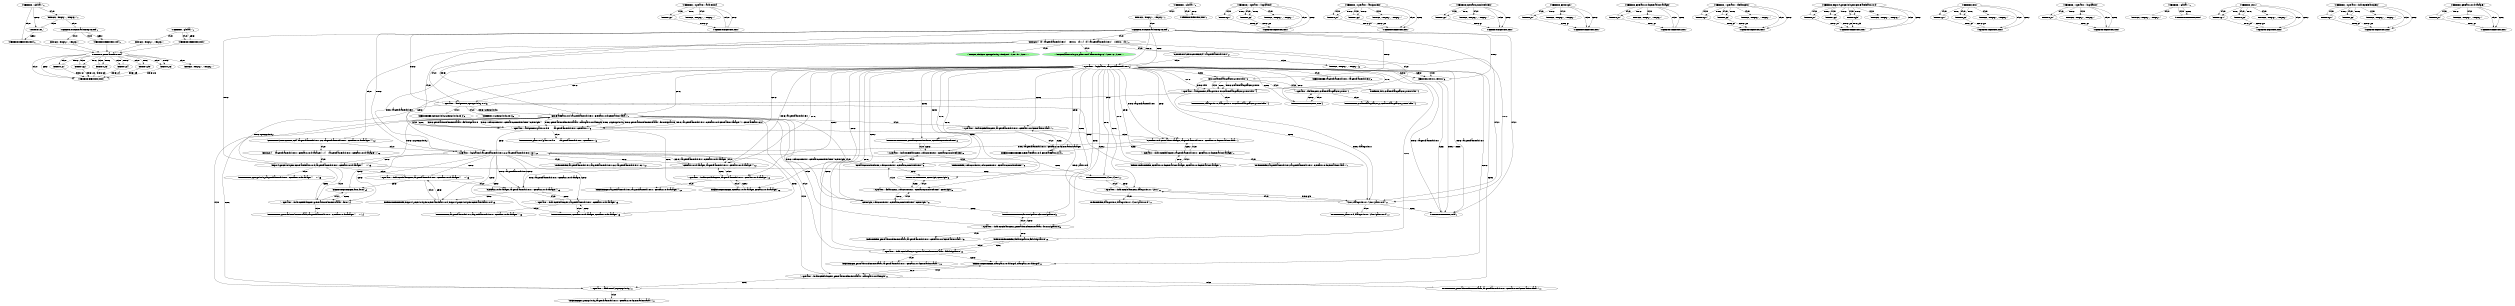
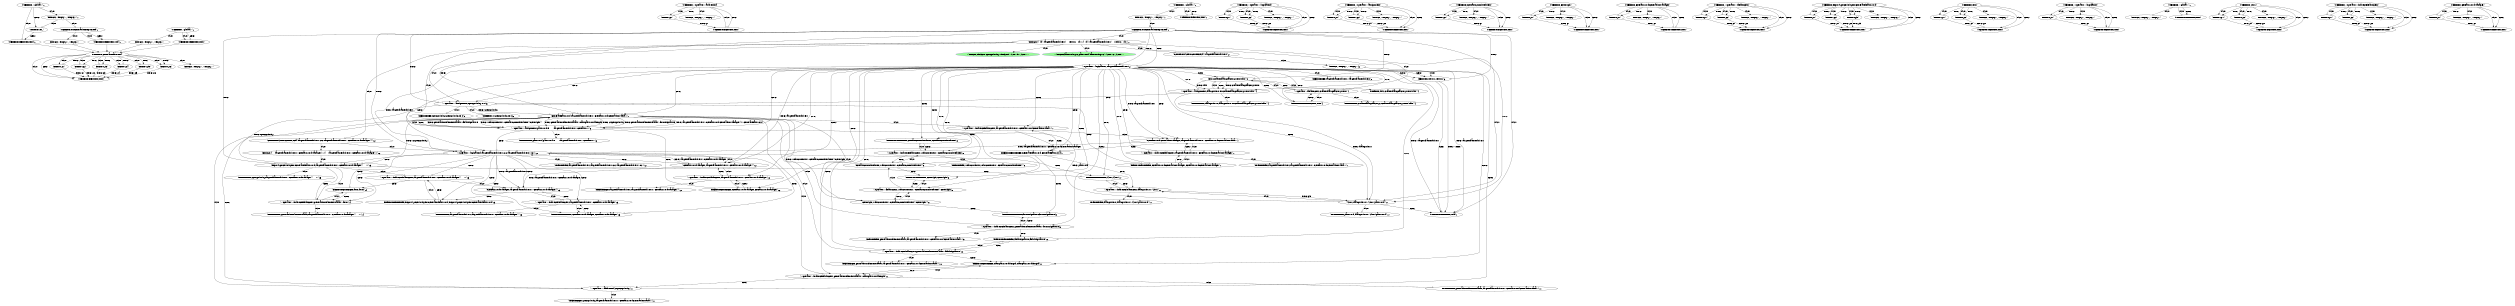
(1160, 62) -> none
(888, 74) -> none
none -> (1275, 83)
(1113, 136) -> (1093, 166)
(1092, 153) -> (1056, 182)
